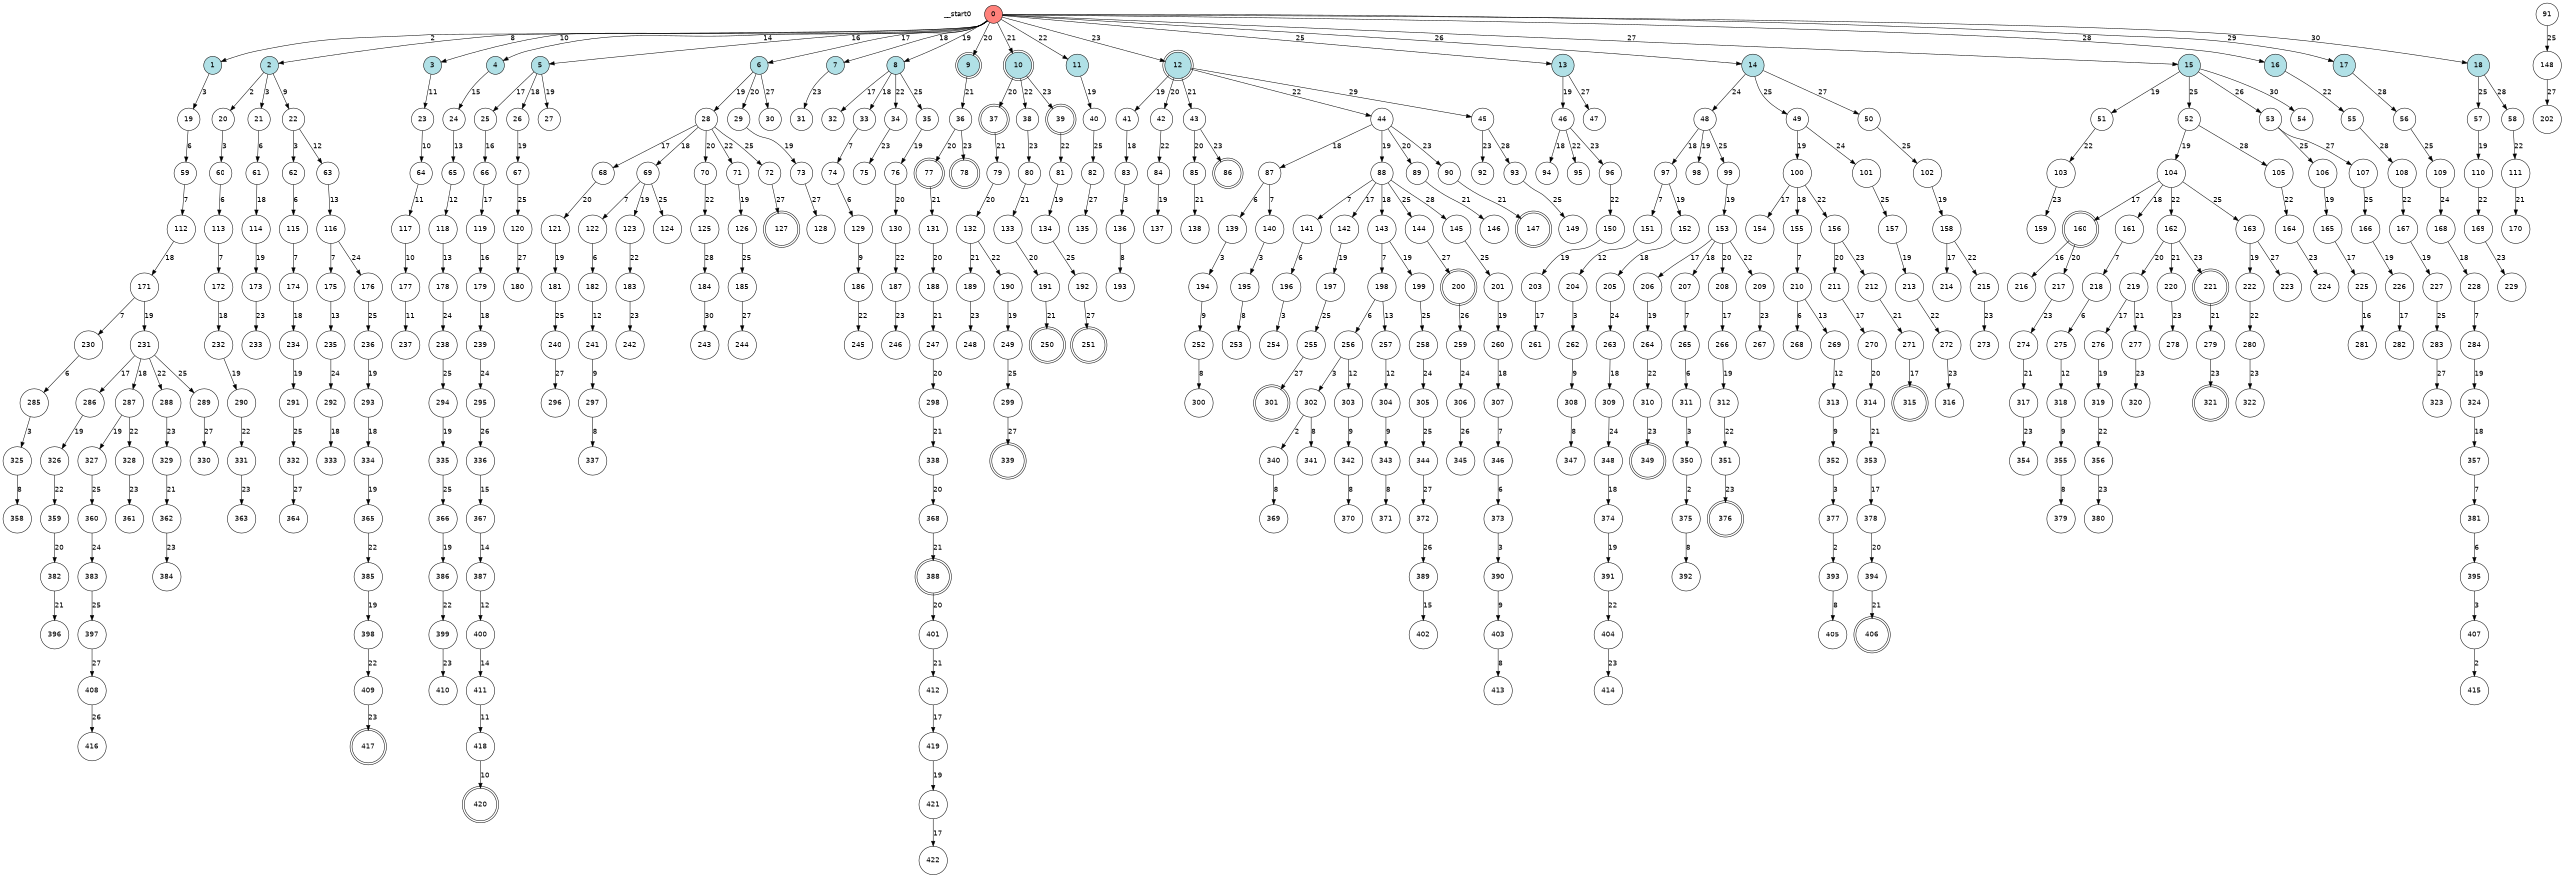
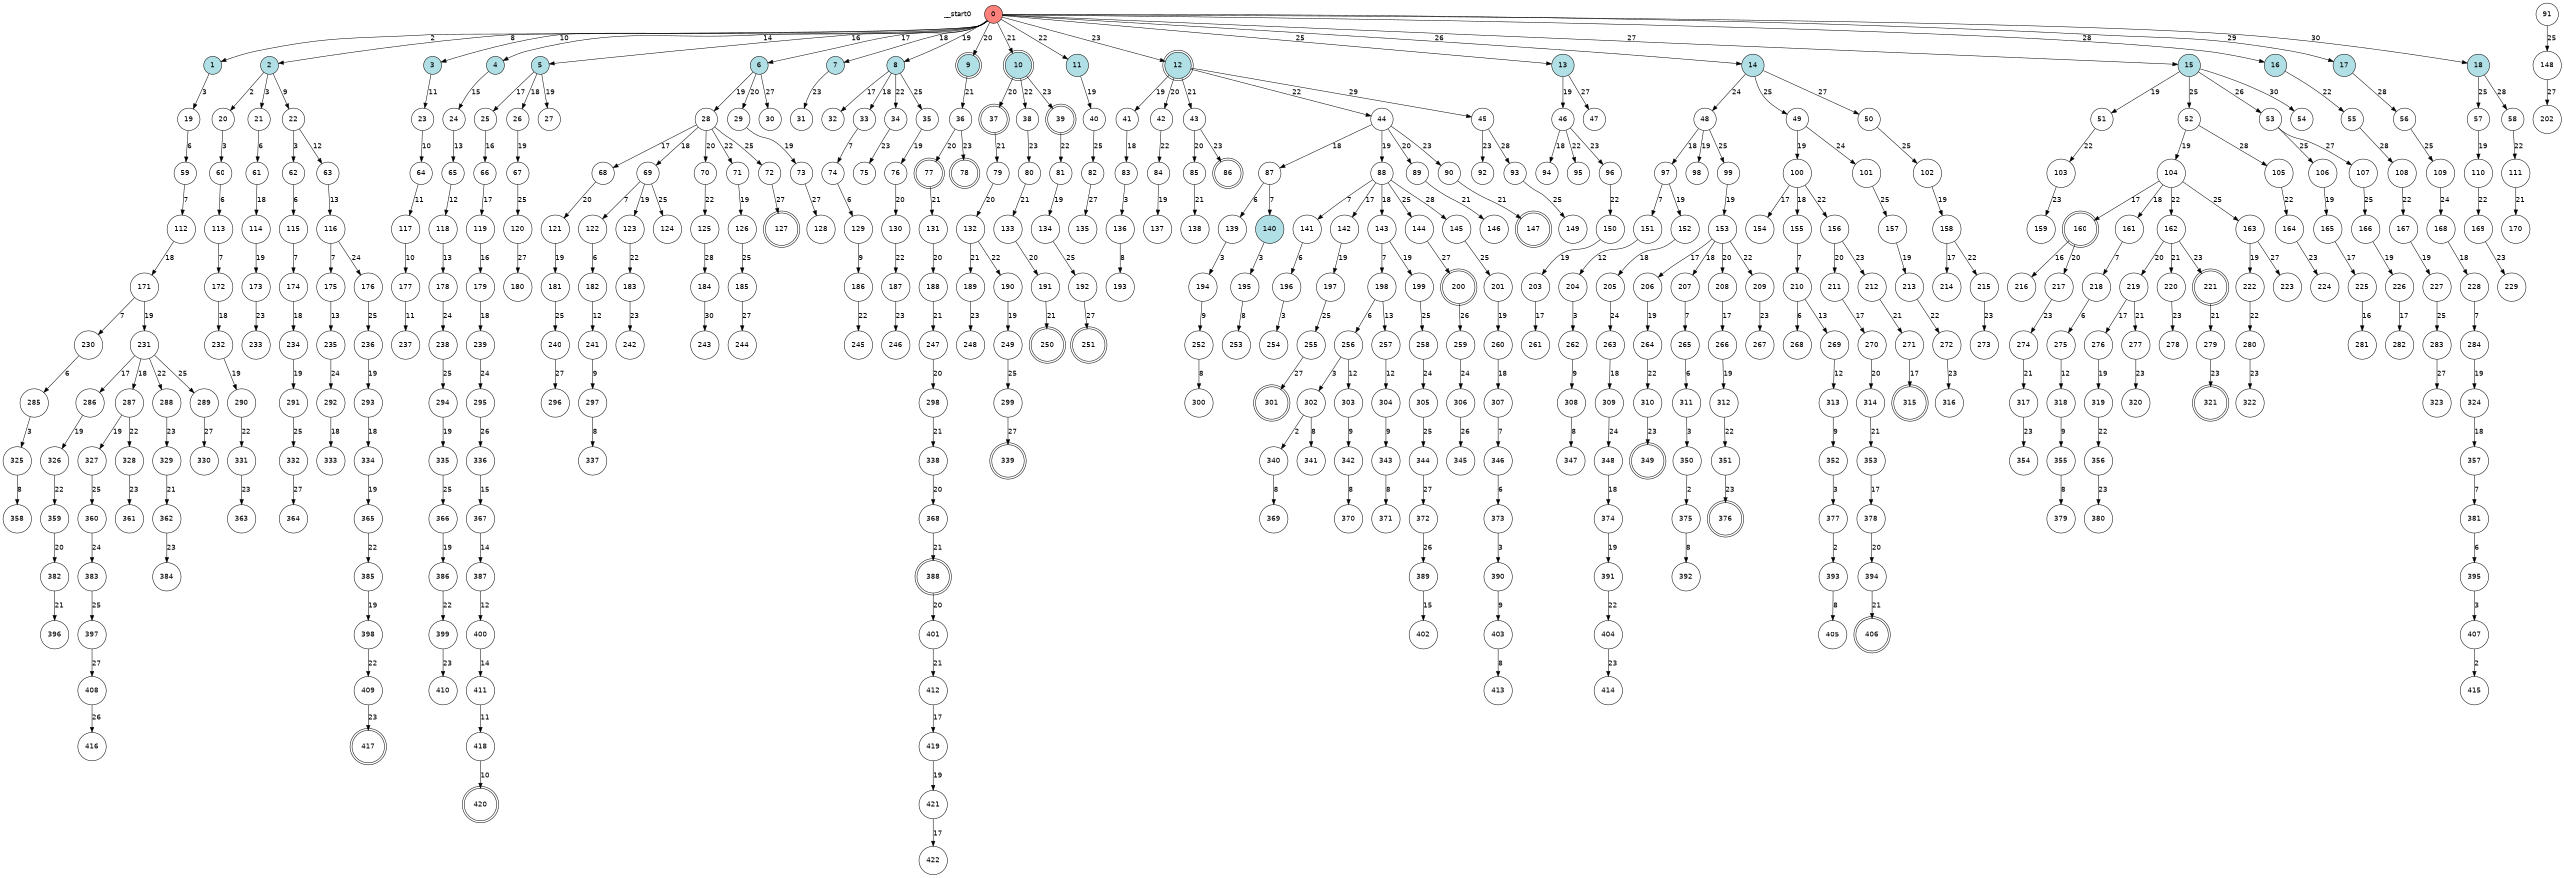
(1270, 229) -> (1270, 229)
